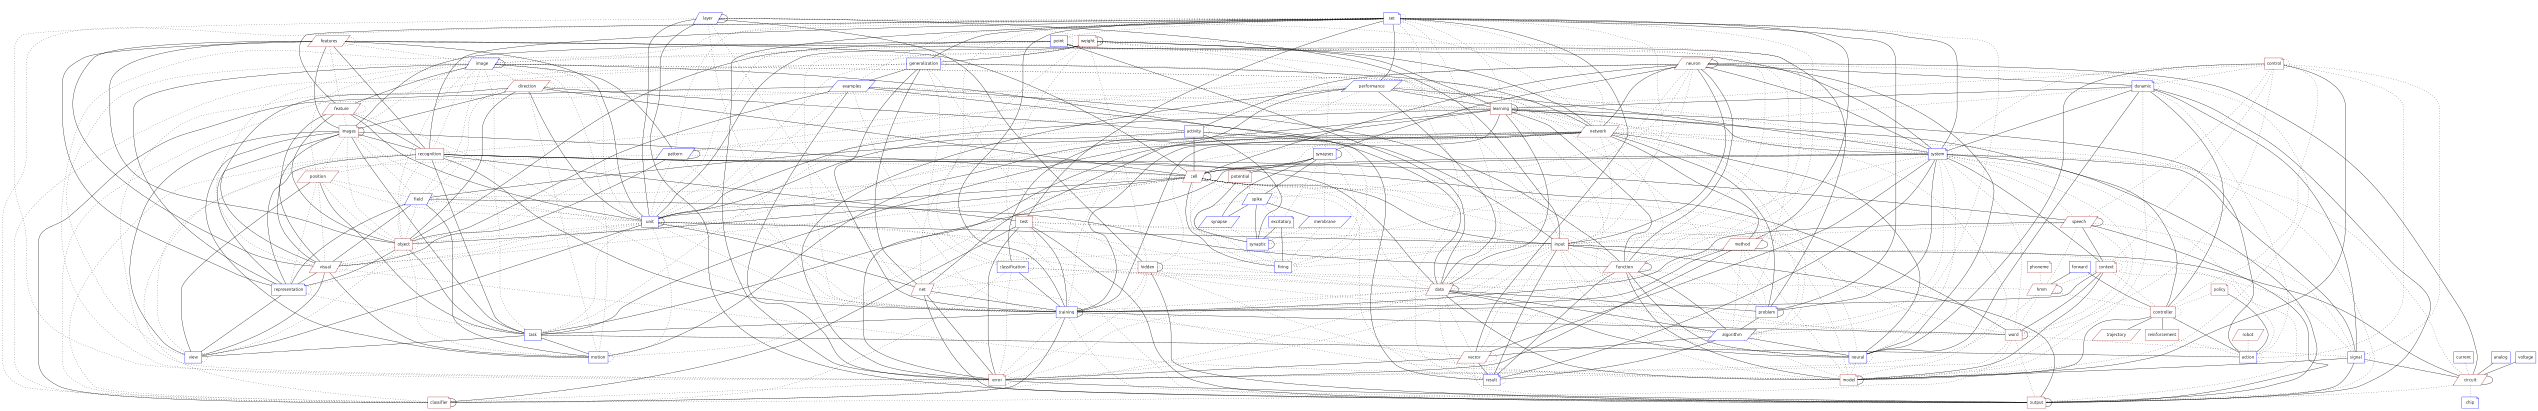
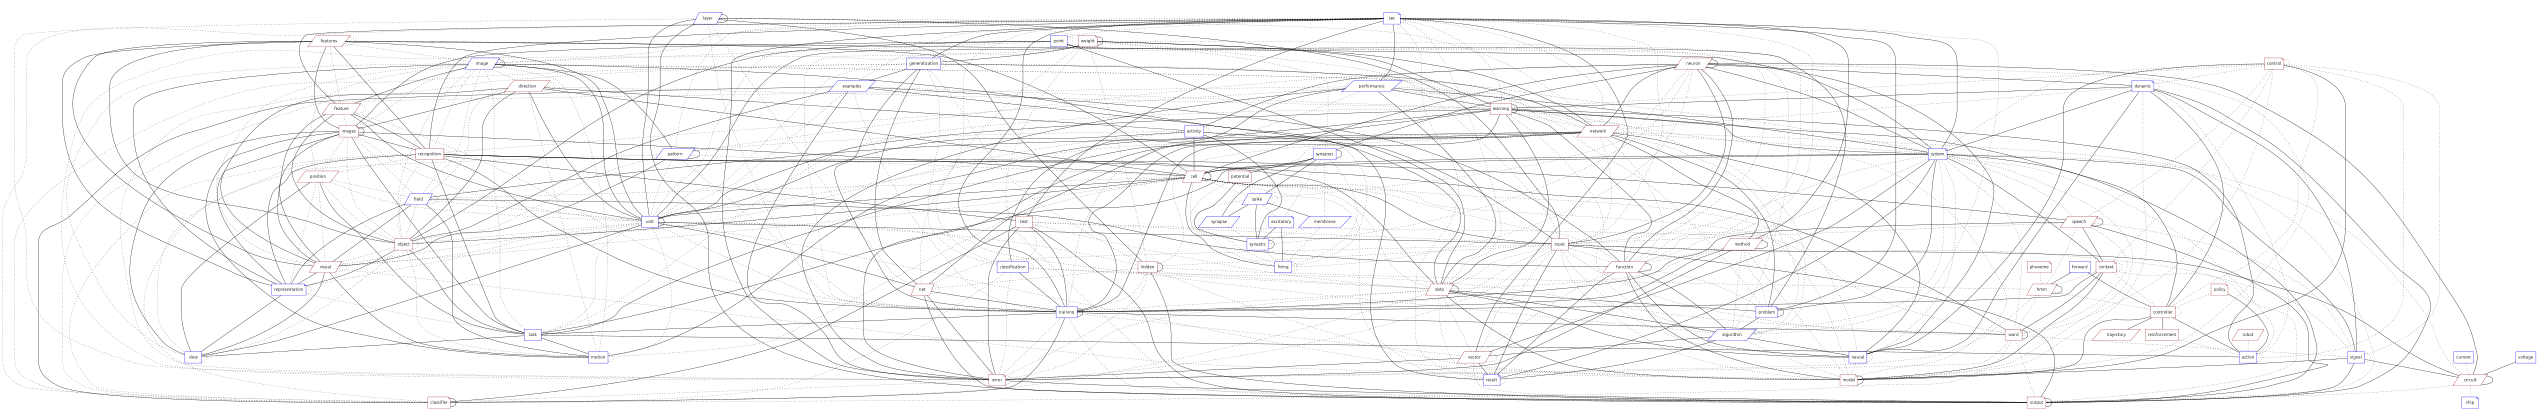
(601, 110) -> (601, 110)
(2501, 357) -> none
